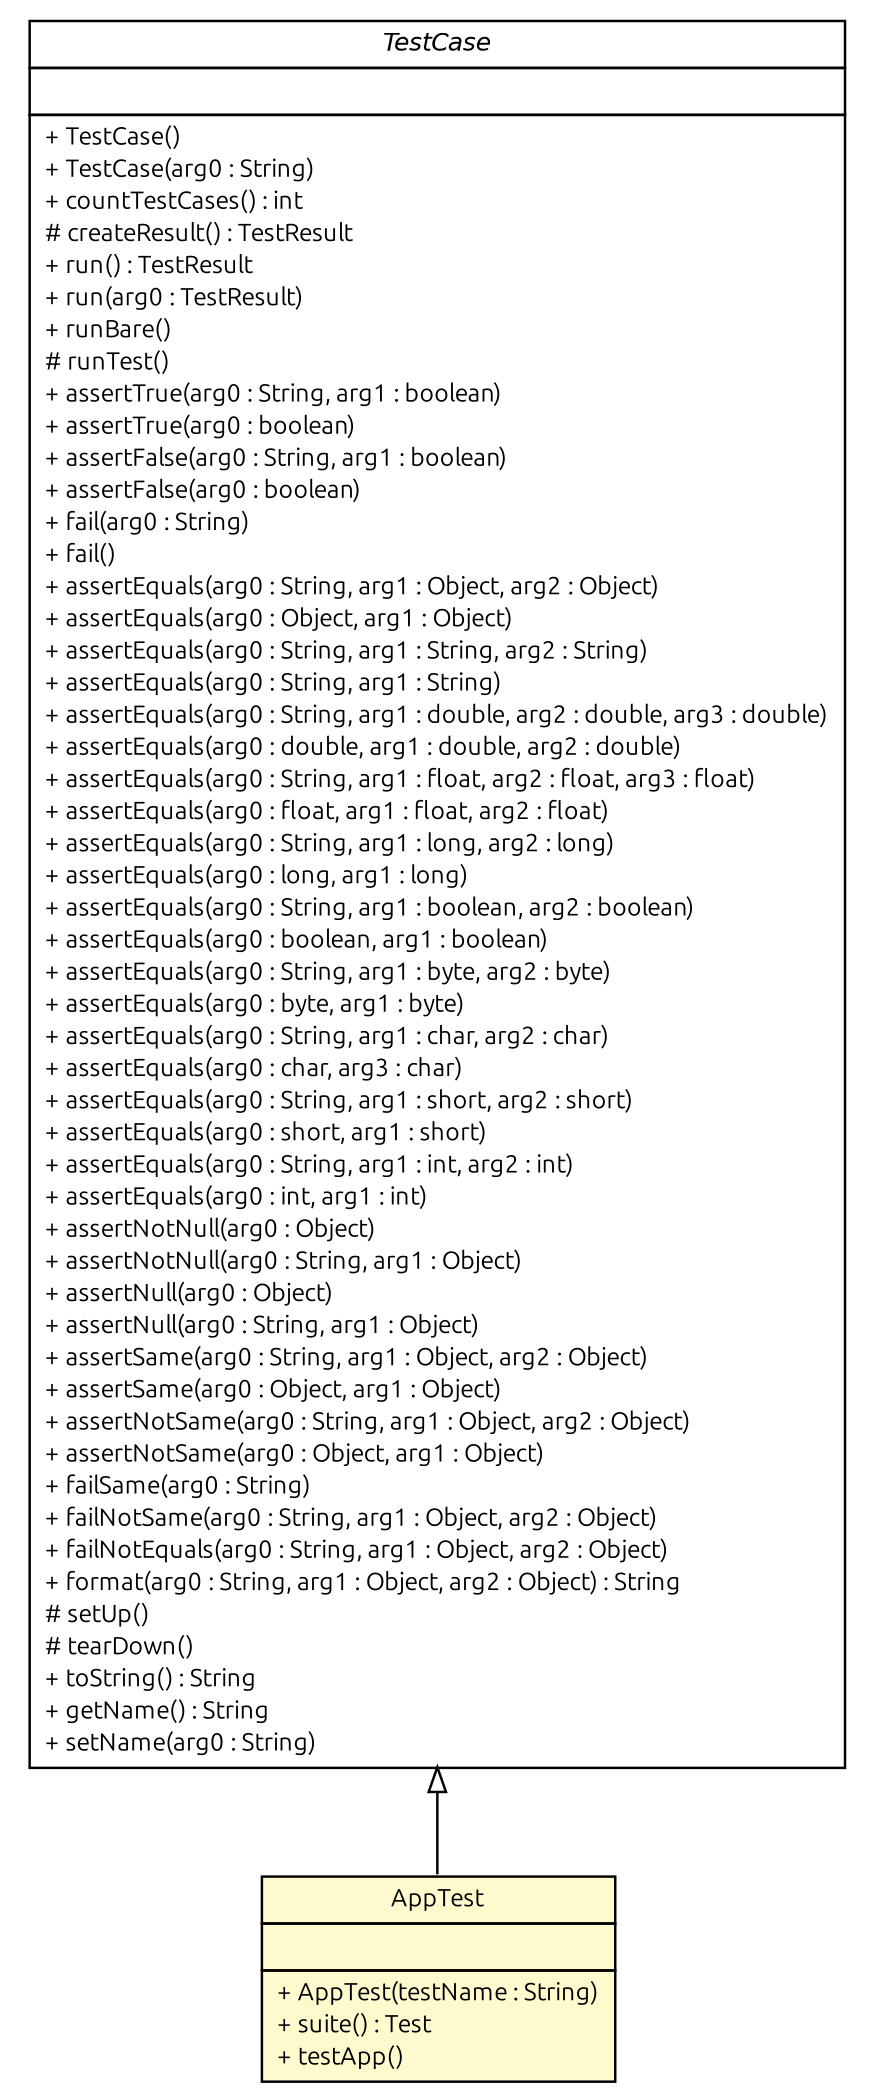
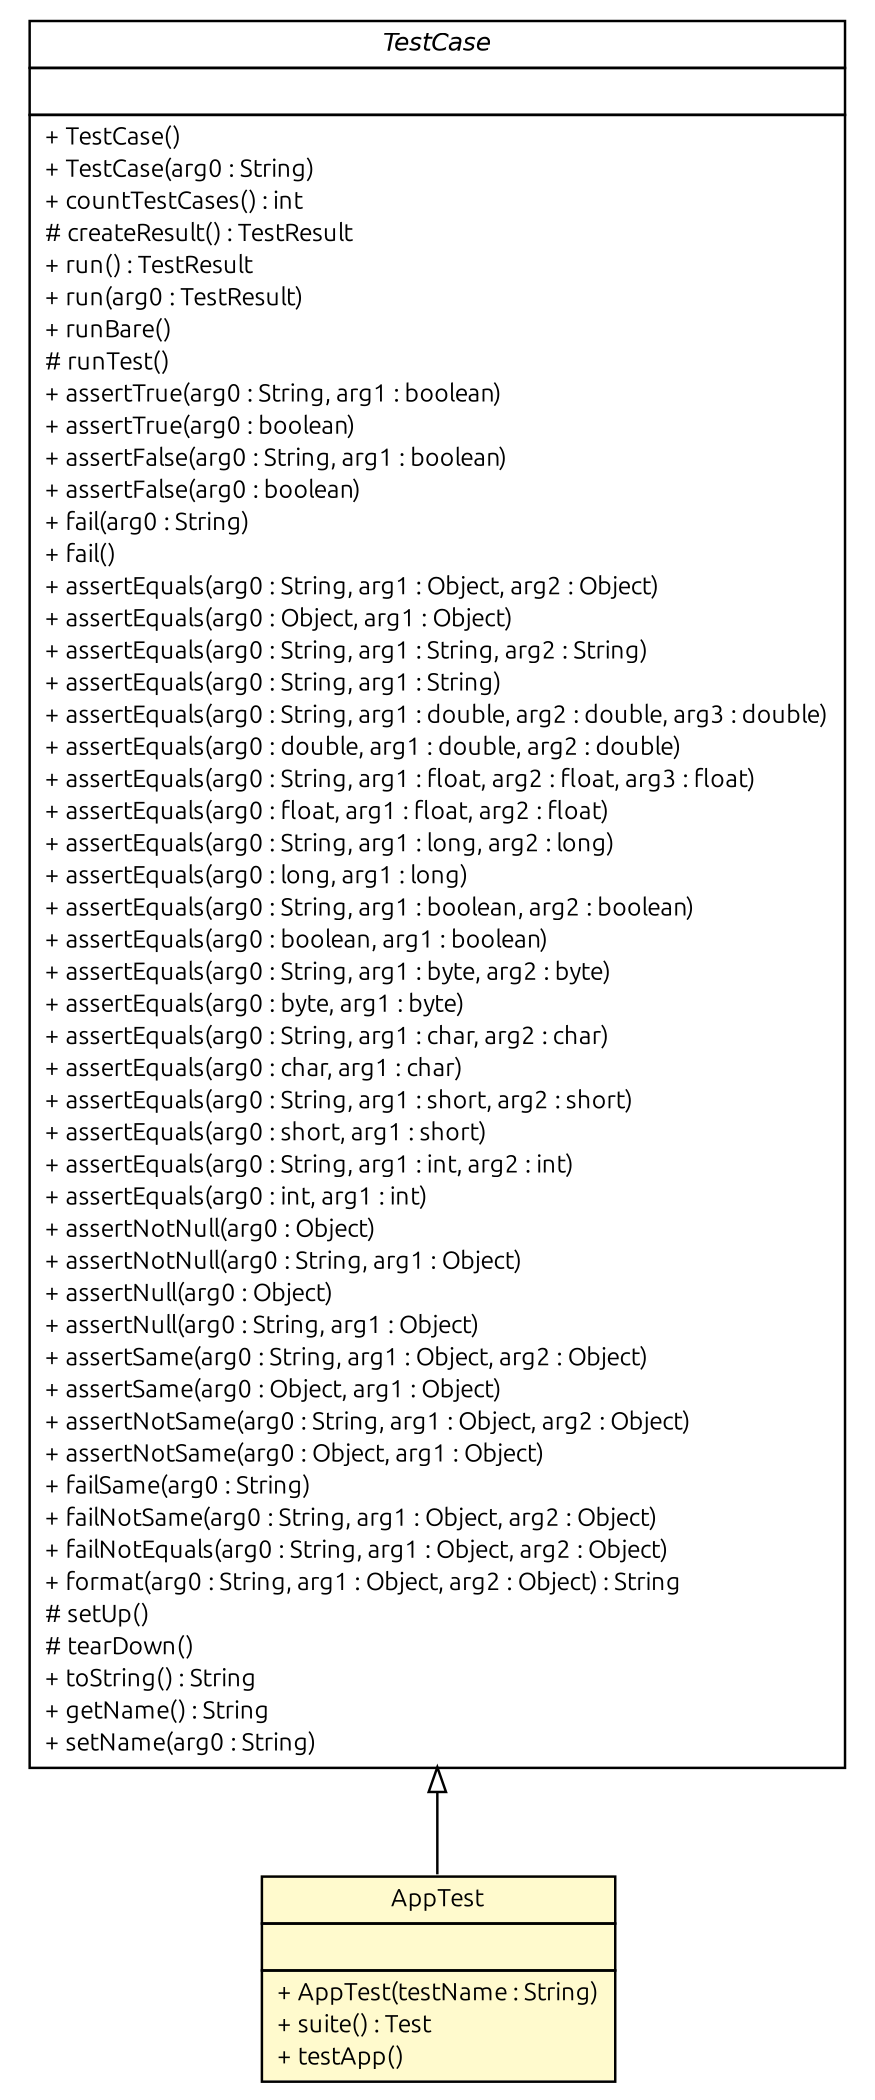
(254, 1069) -> (254, 1069)
